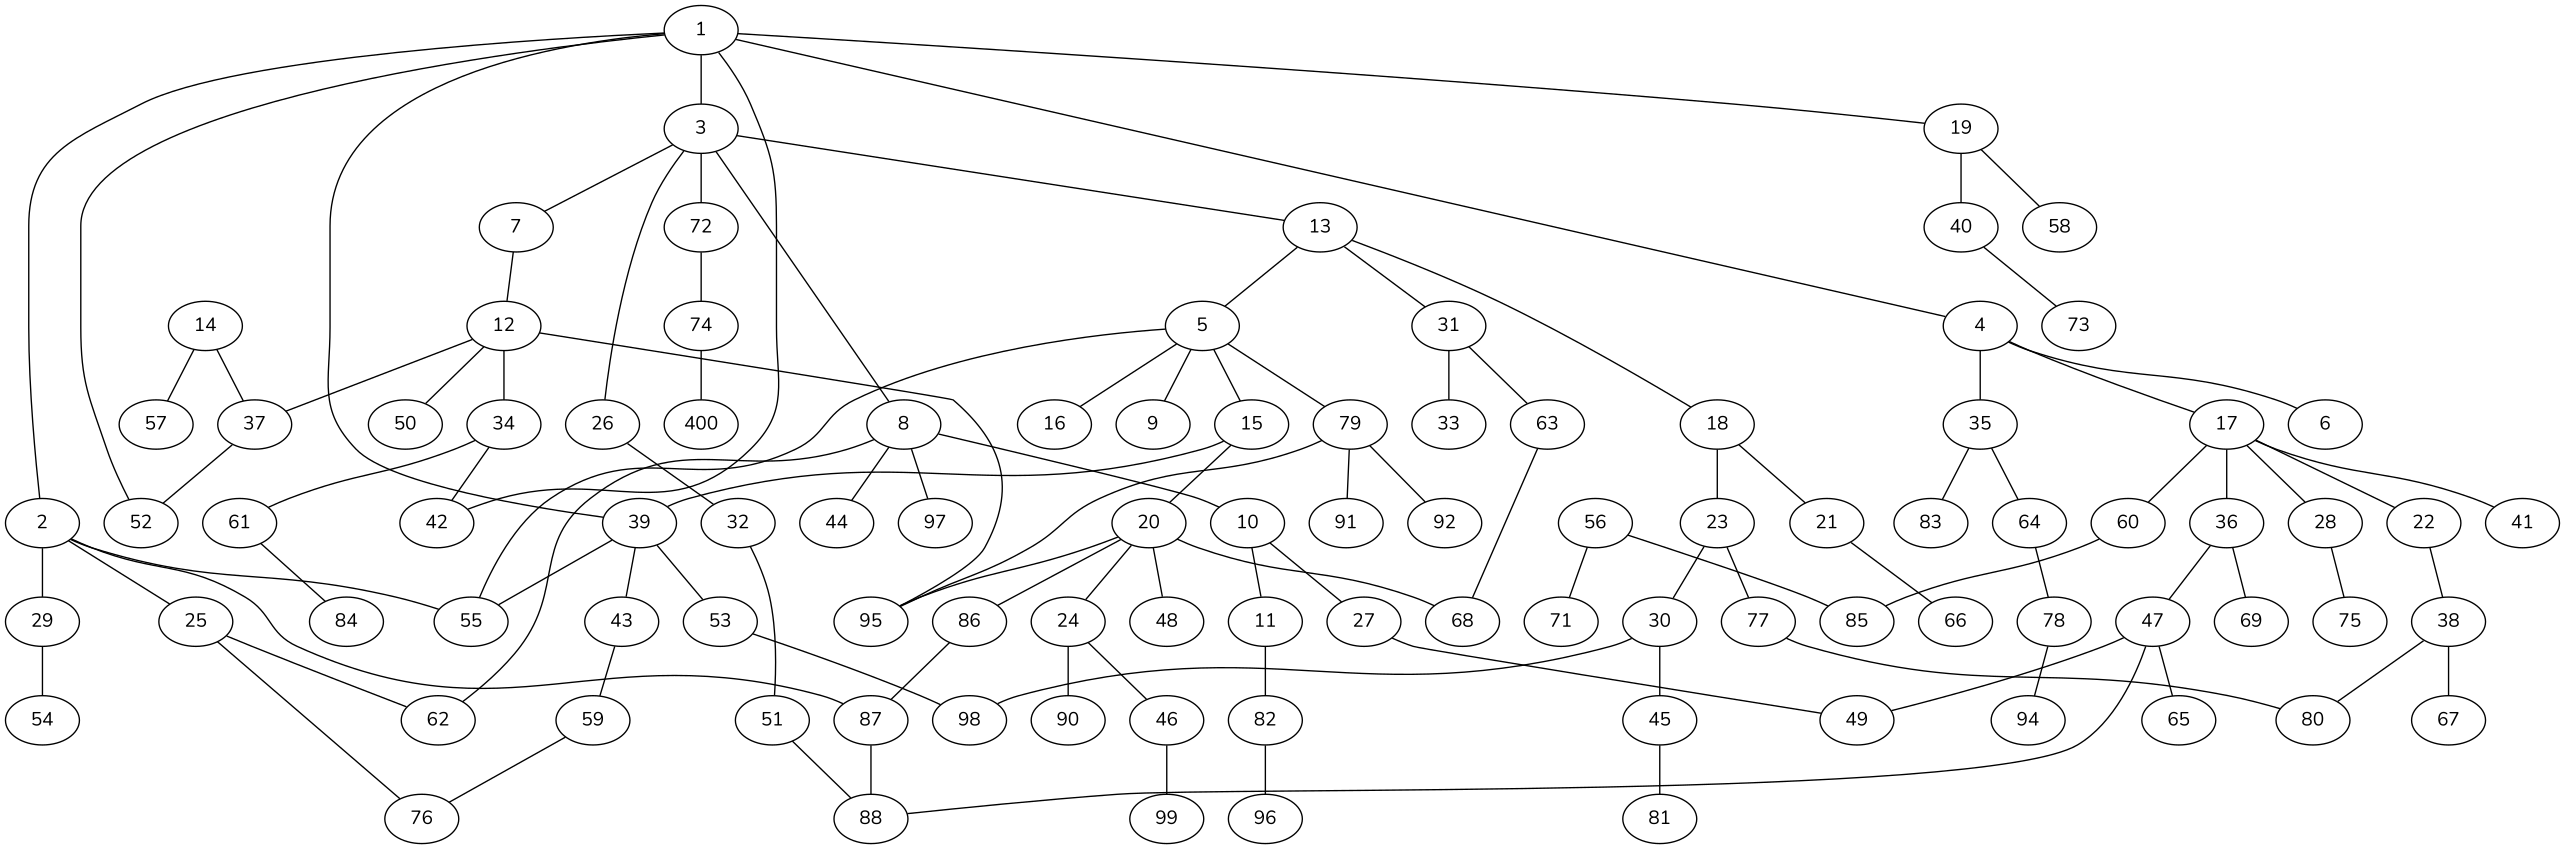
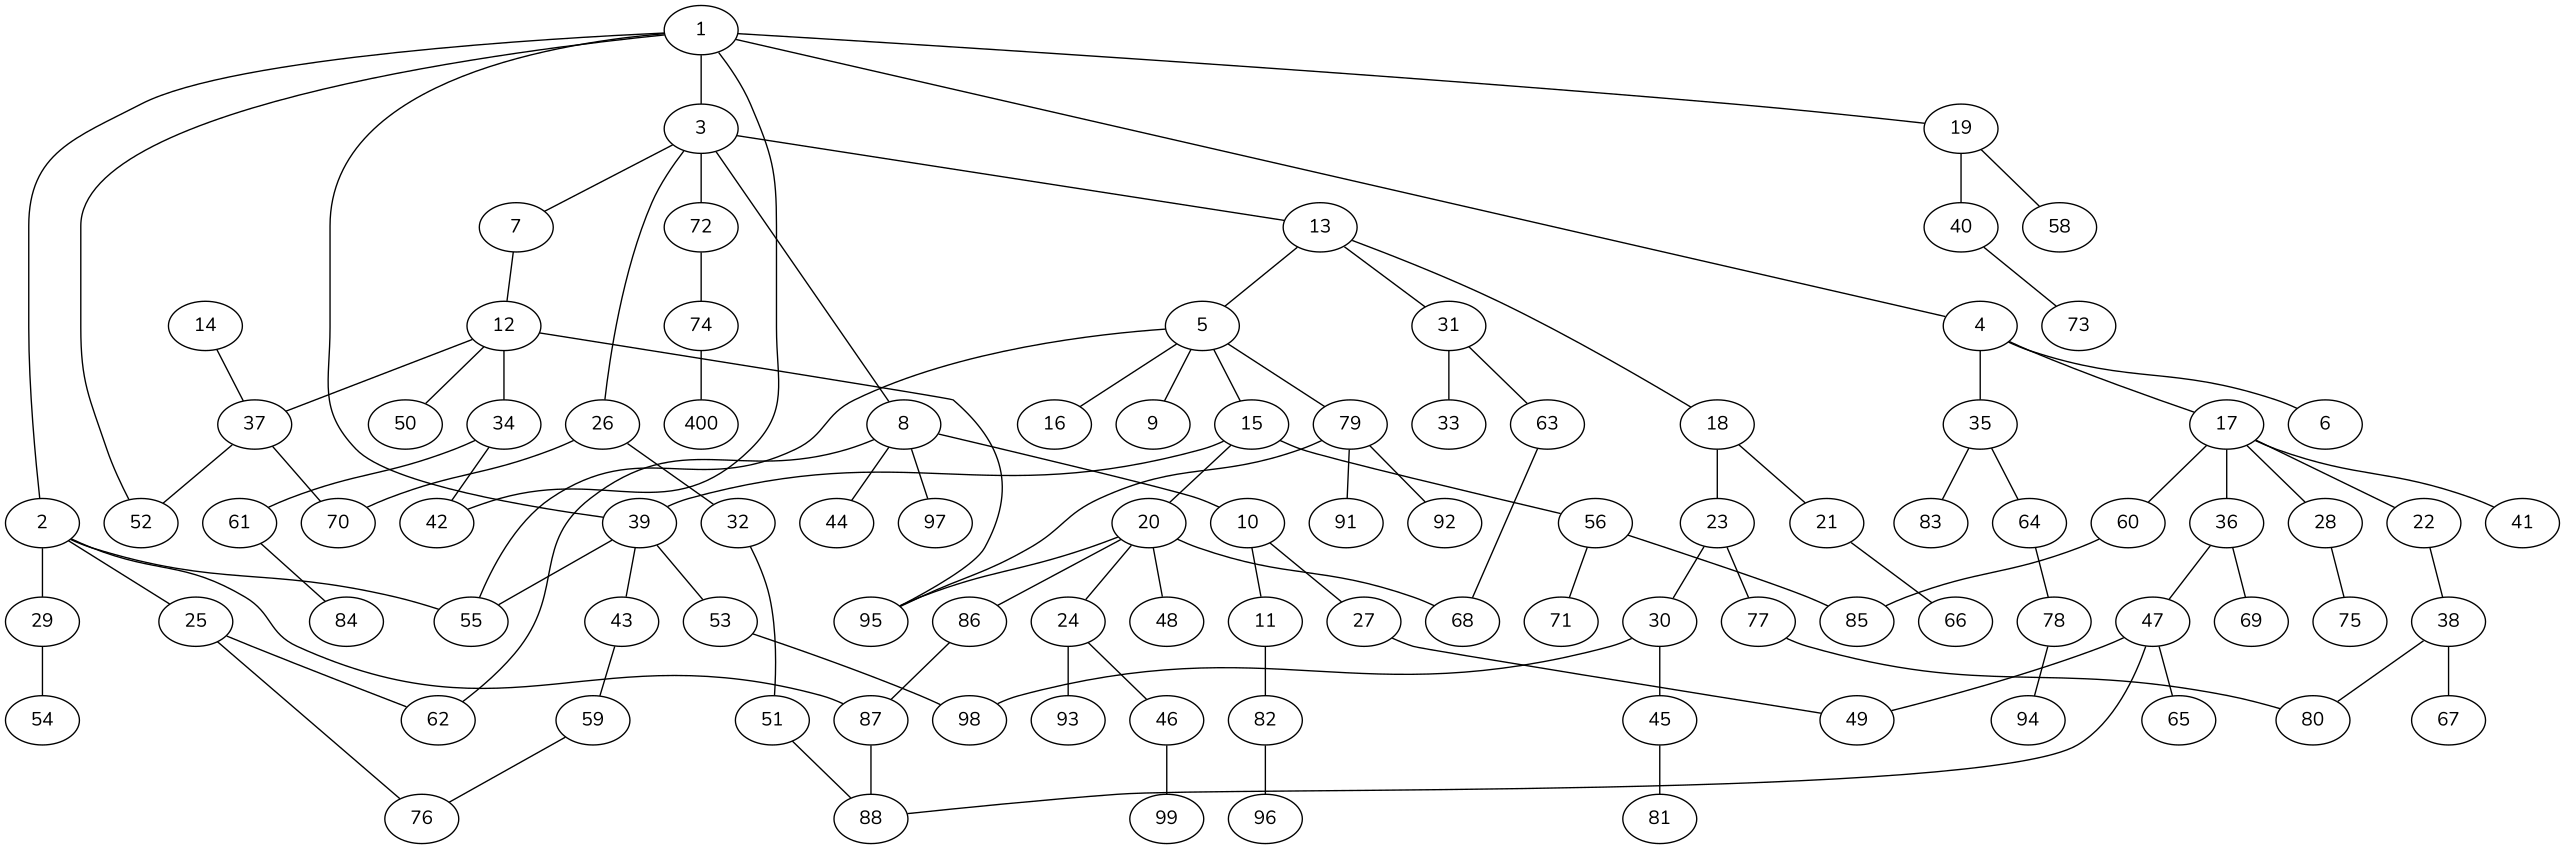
(156, 425) -> none
none -> (1419, 480)
none -> (338, 523)
(1068, 720) -> (1068, 720)
